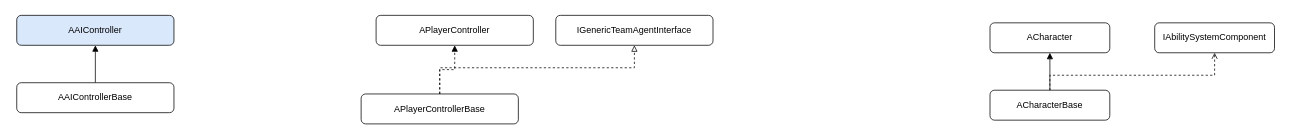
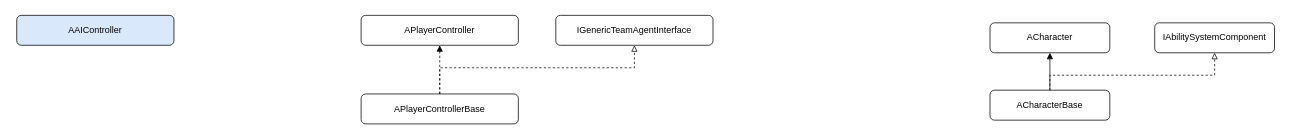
(454, 30) -> (439, 30)
(1215, 58) -> (1215, 60)
(94, 68) -> none
(94, 98) -> none
